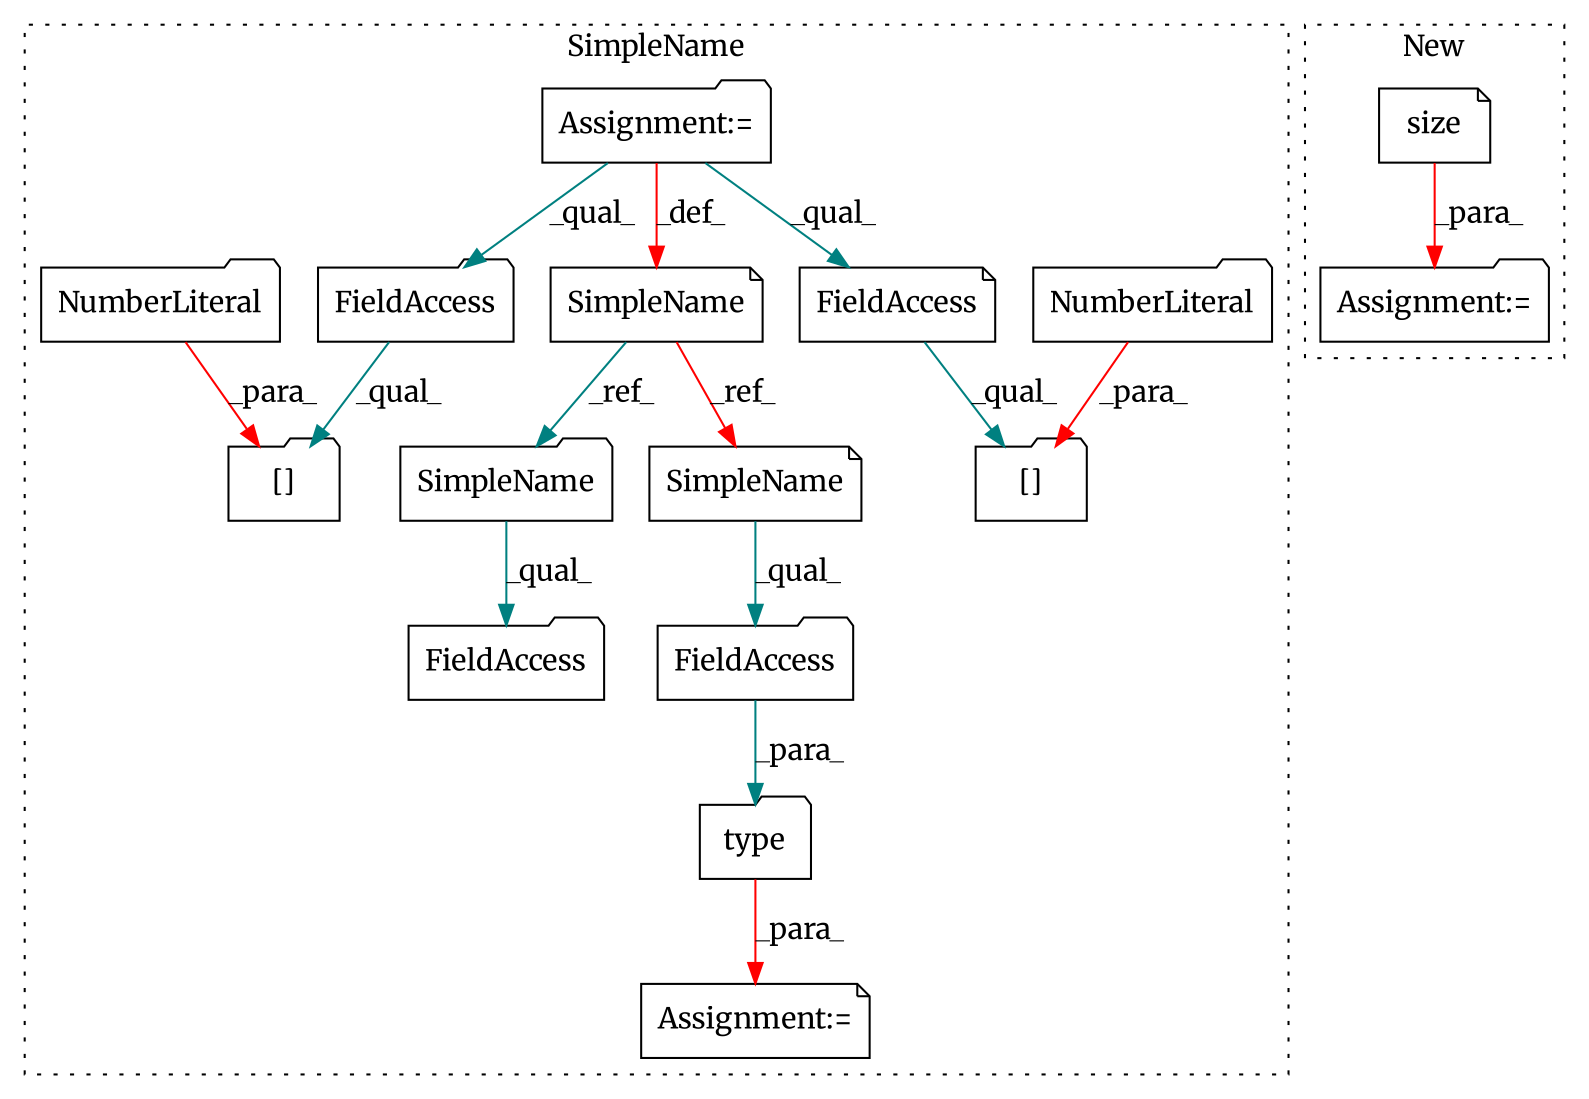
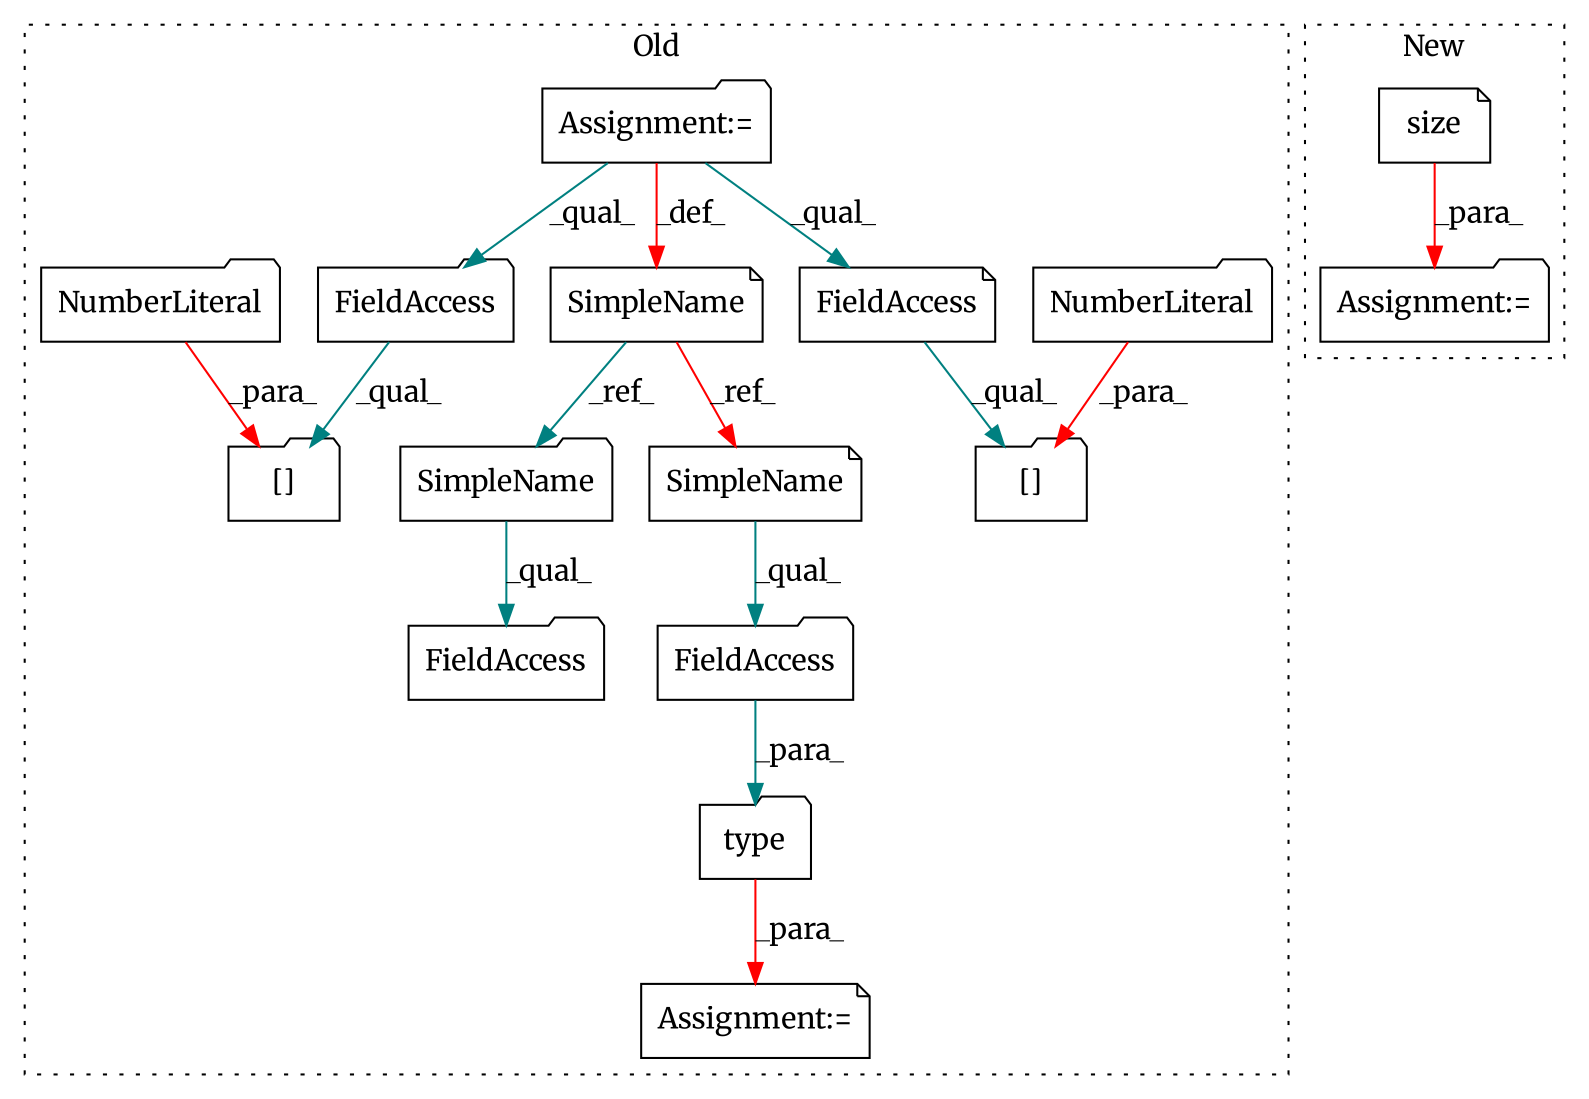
(657, 48) -> (657, 48)
